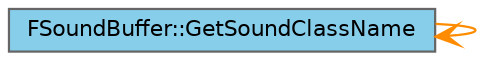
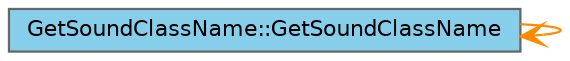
(222, 30) -> (265, 30)
